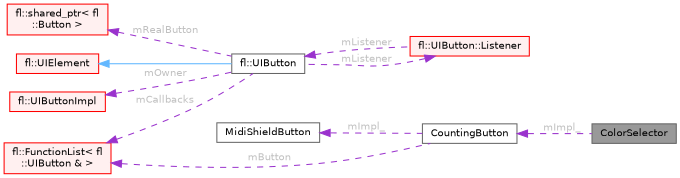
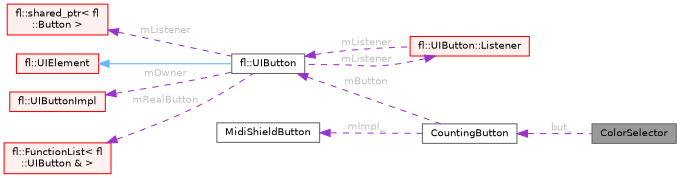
(164, 30) -> (164, 30)
(164, 100) -> (164, 100)
(561, 128) -> (561, 128)
(277, 166) -> (374, 100)
